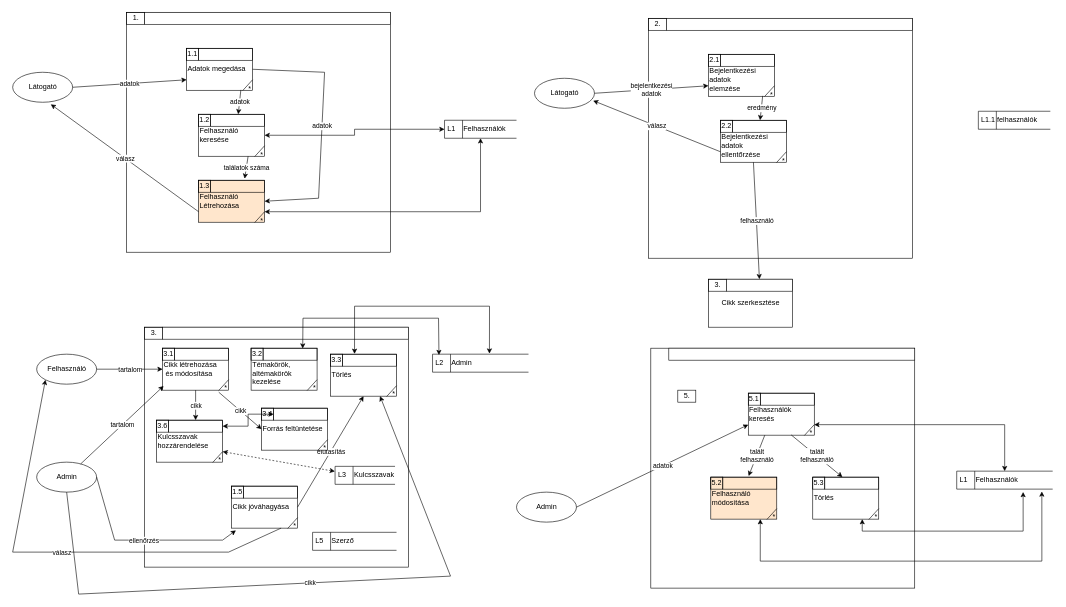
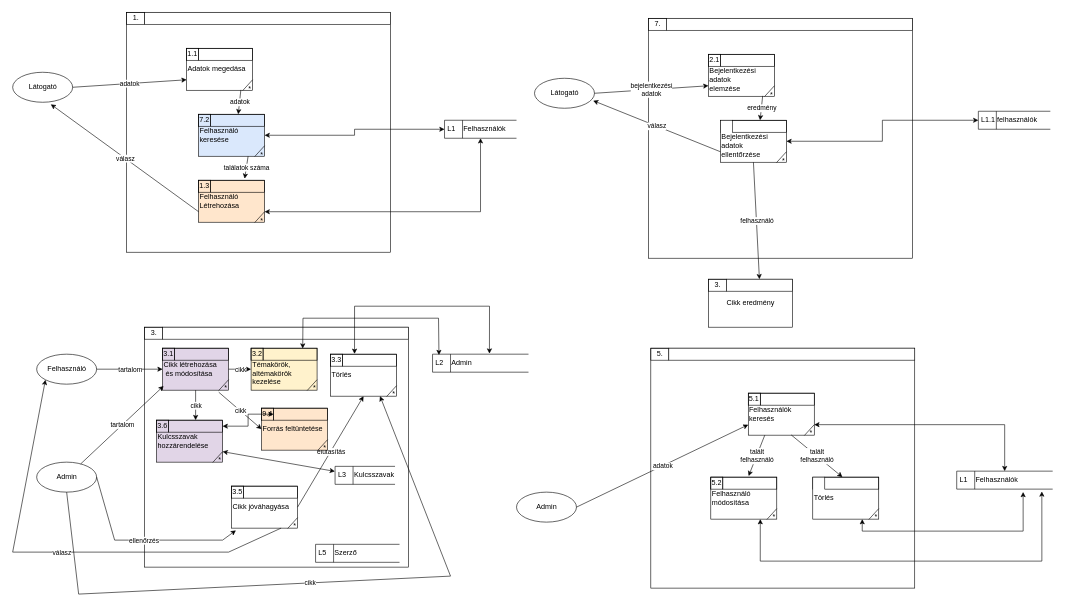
(658, 24) -> (658, 24)
(204, 120) -> (204, 120)
(322, 125) -> none
(726, 126) -> none
none -> (882, 131)
(231, 135) -> (231, 135)
(751, 303) -> (751, 303)
(195, 369) -> (195, 369)
none -> (240, 369)
(284, 369) -> (284, 369)
(687, 396) -> (660, 354)
(267, 414) -> (267, 414)
(294, 429) -> (294, 429)
(189, 441) -> (189, 441)
(277, 461) -> (277, 461)
(819, 483) -> none
(237, 492) -> (237, 492)
(744, 498) -> (744, 498)
(354, 542) -> (357, 554)
